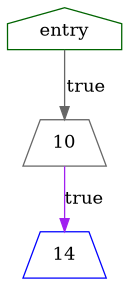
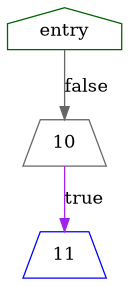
(87, 87) -> (87, 87)
(65, 255) -> (65, 255)
